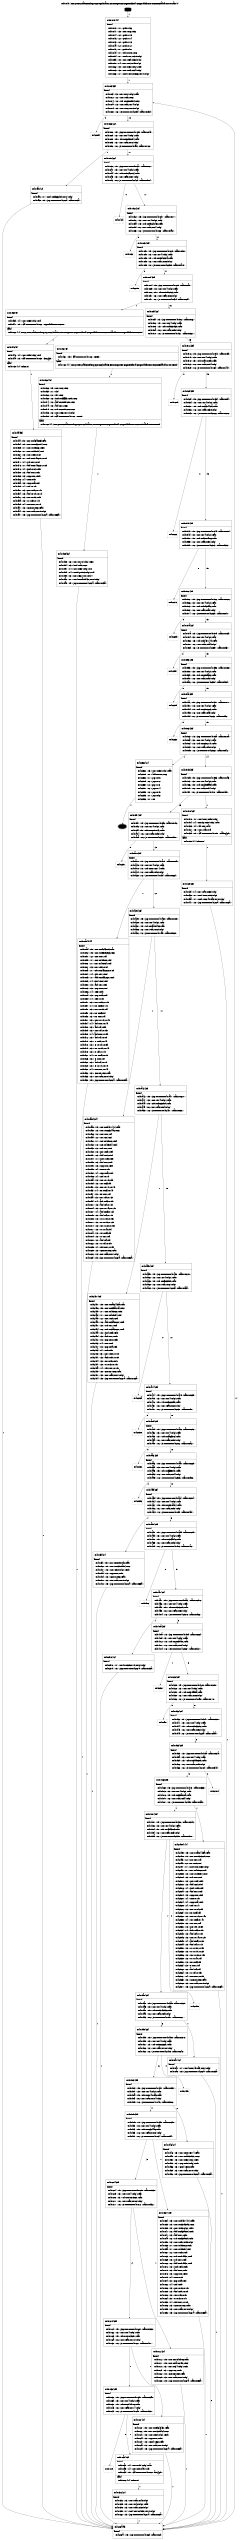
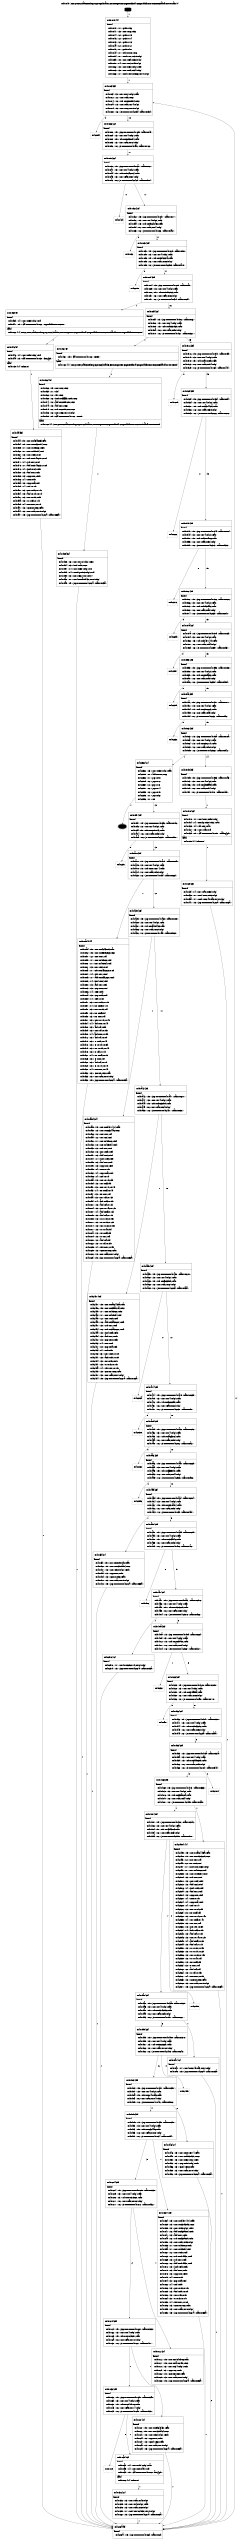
(56, 195) -> none
none -> (142, 341)
(180, 804) -> (154, 807)
(185, 2460) -> none
